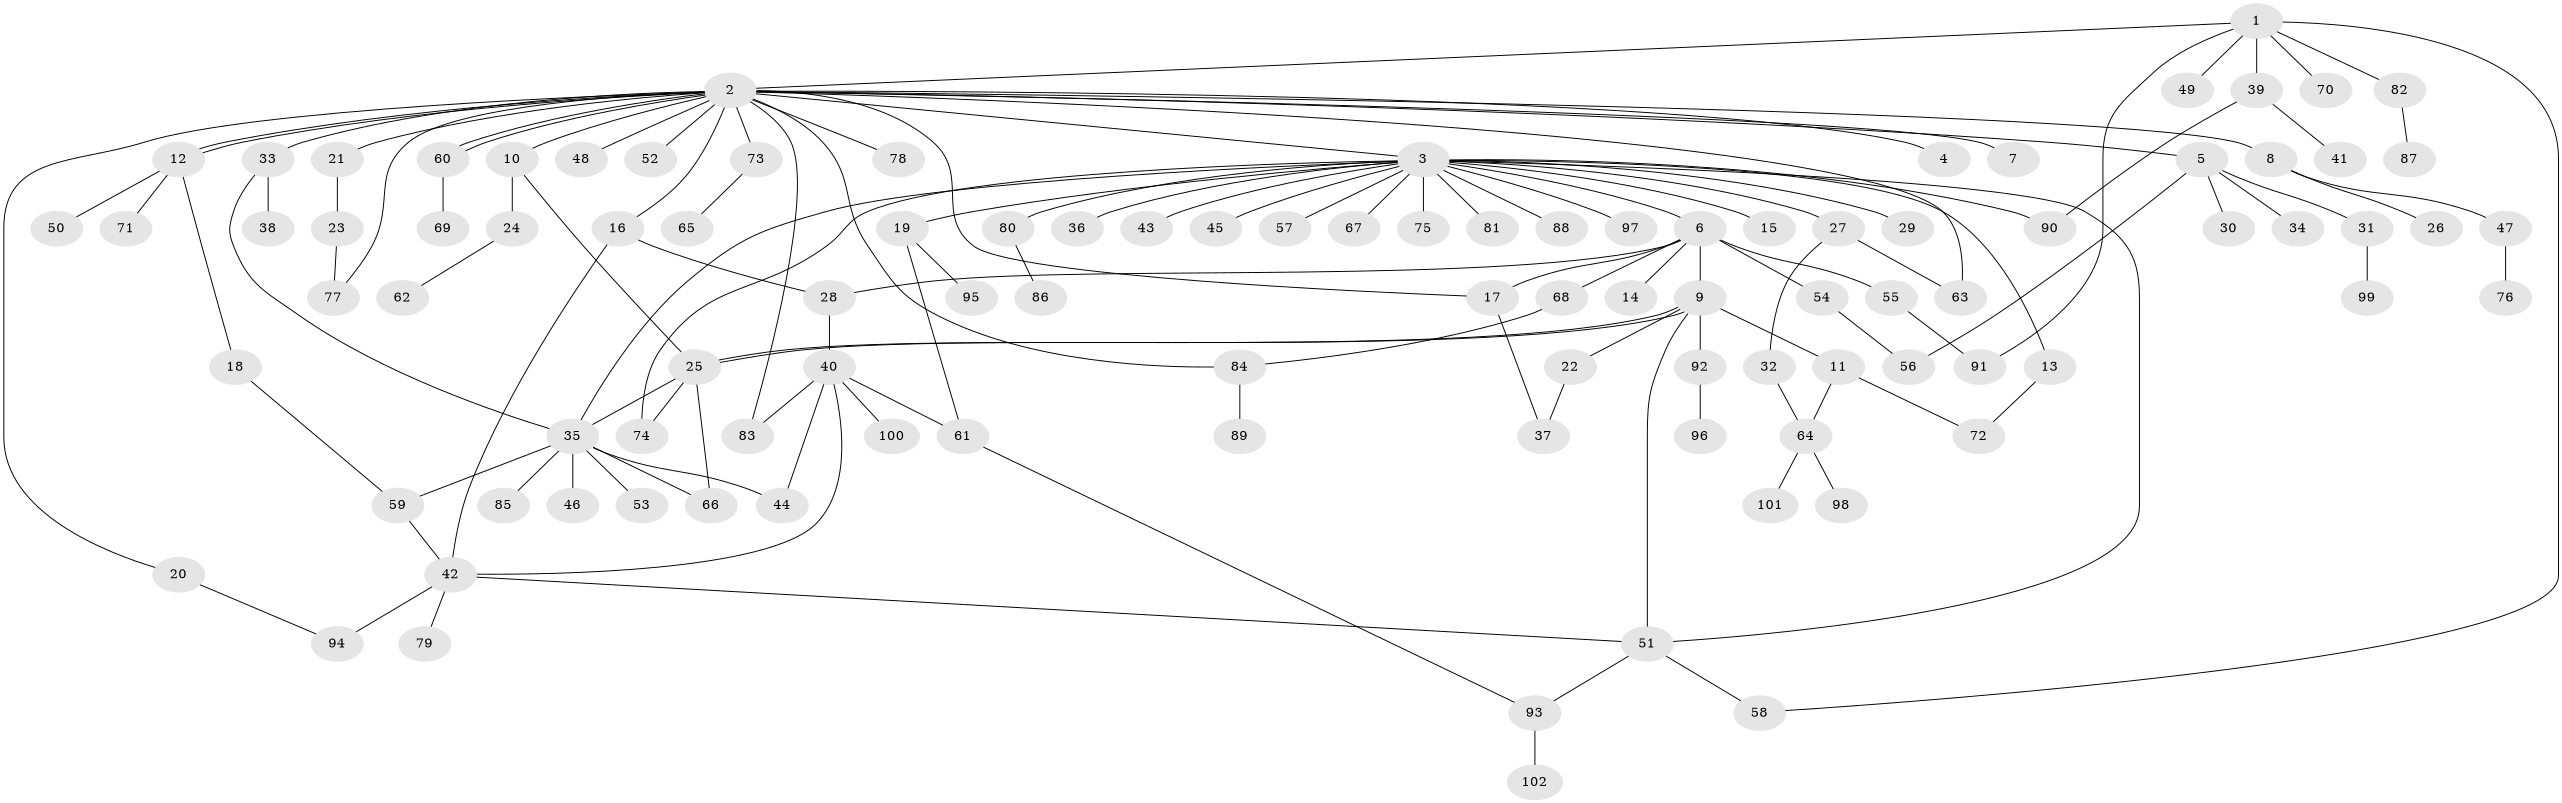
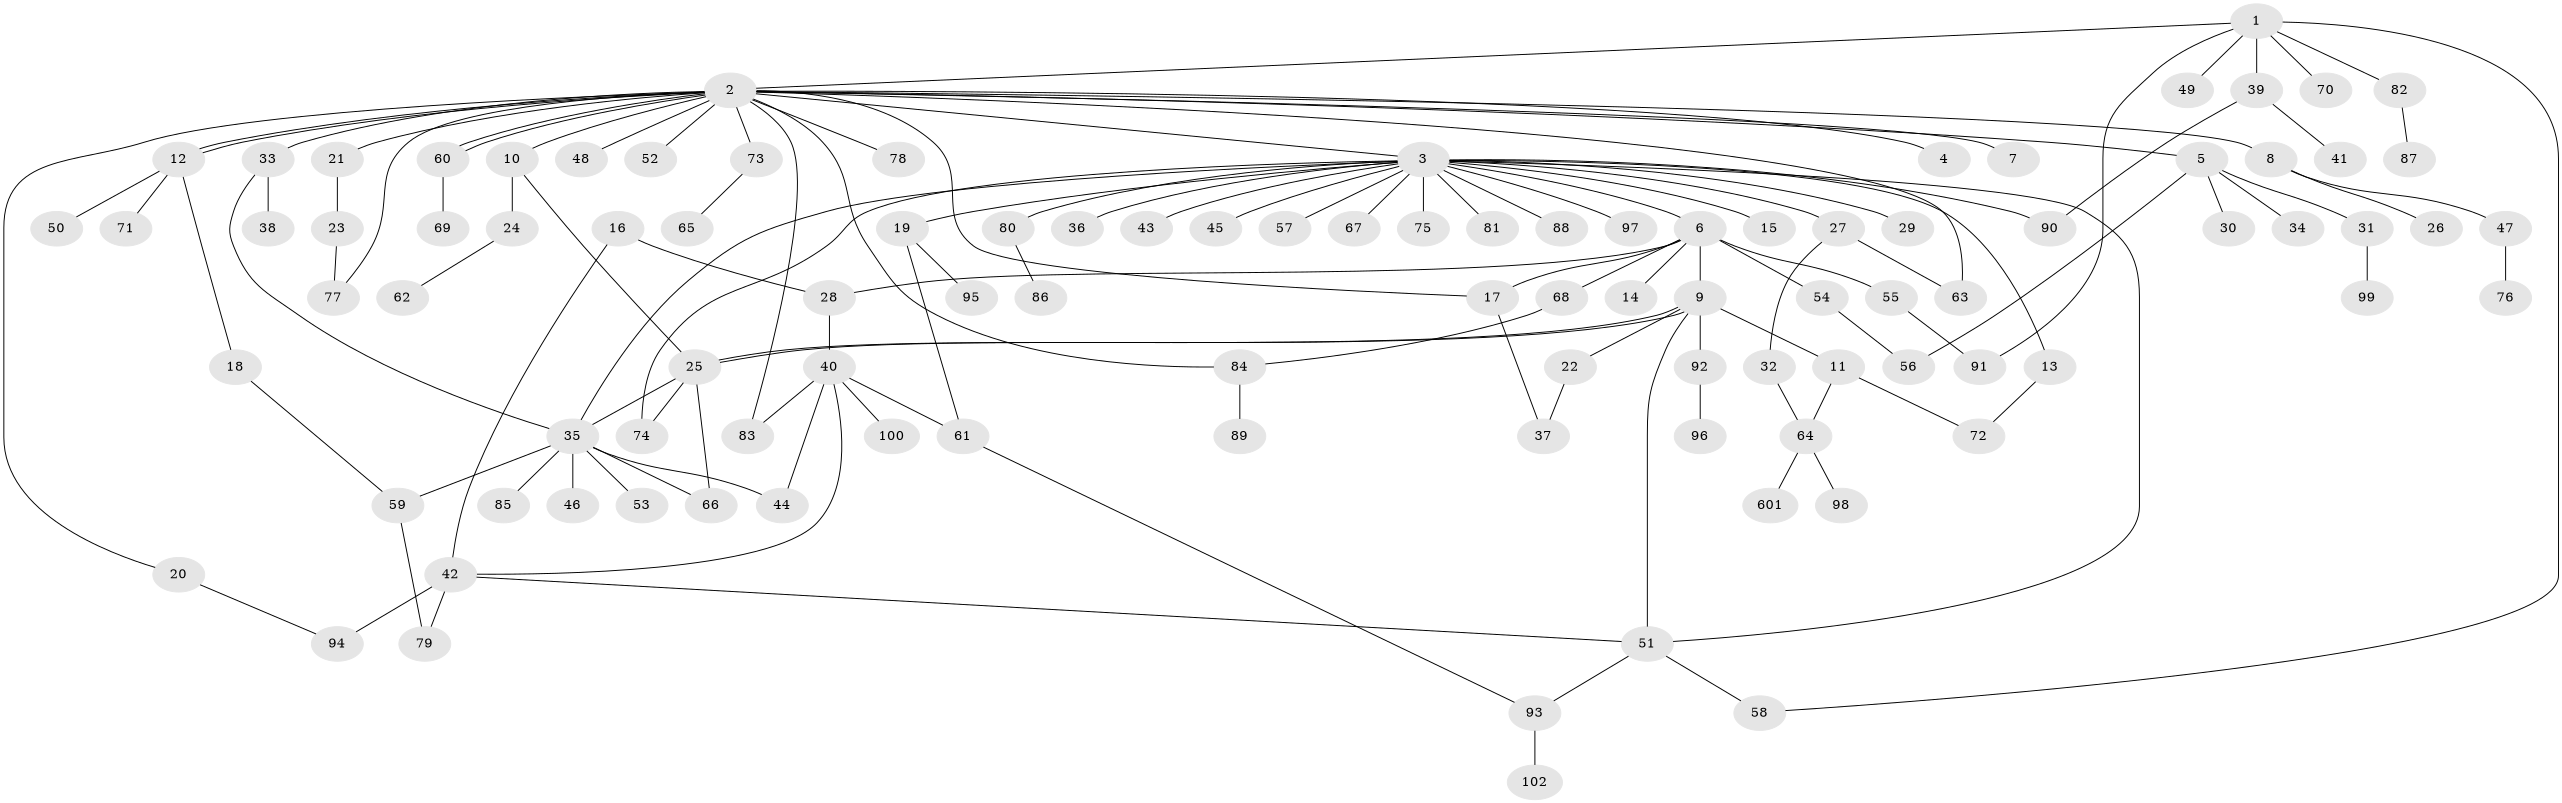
(691, 170) -> none
(1770, 506) -> (1770, 506)
(424, 540) -> (411, 575)
